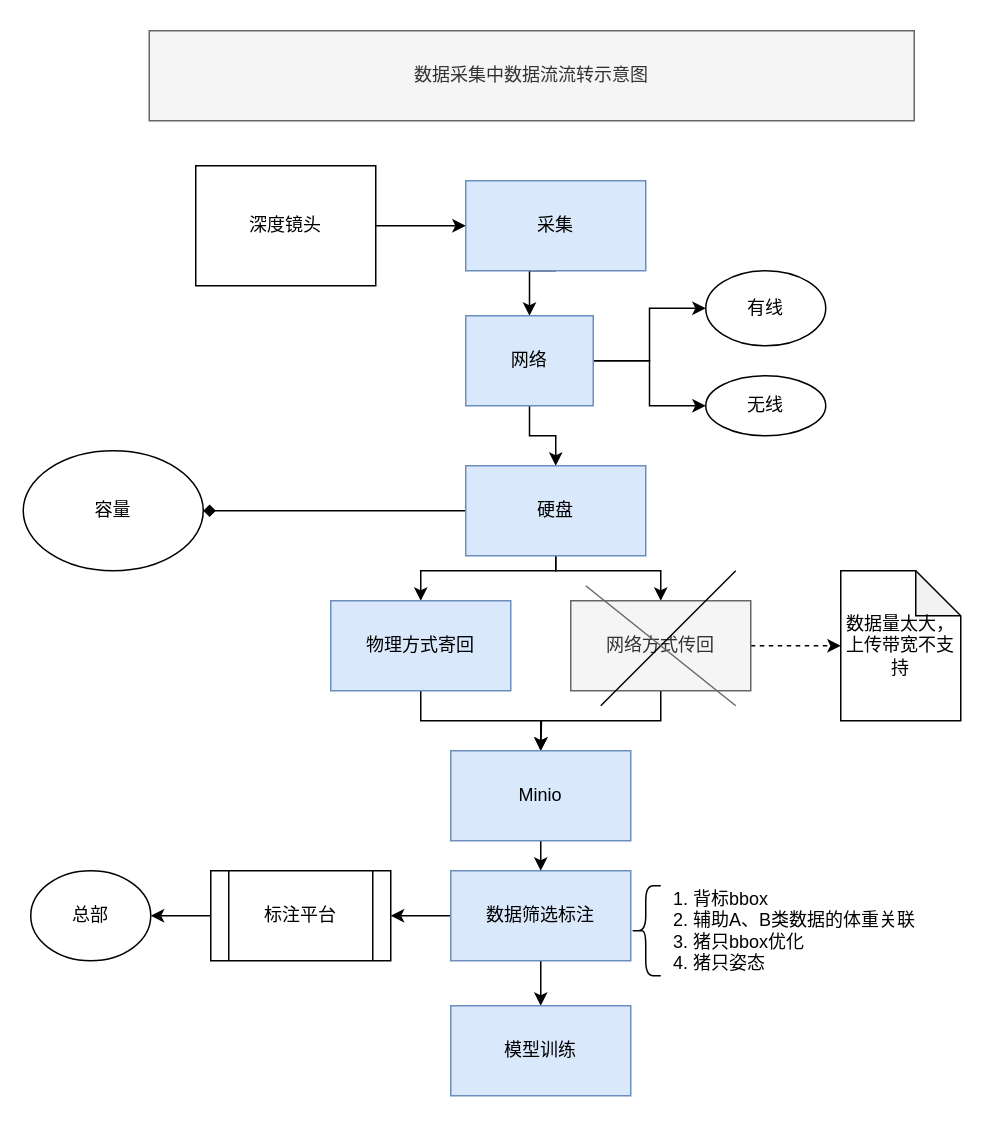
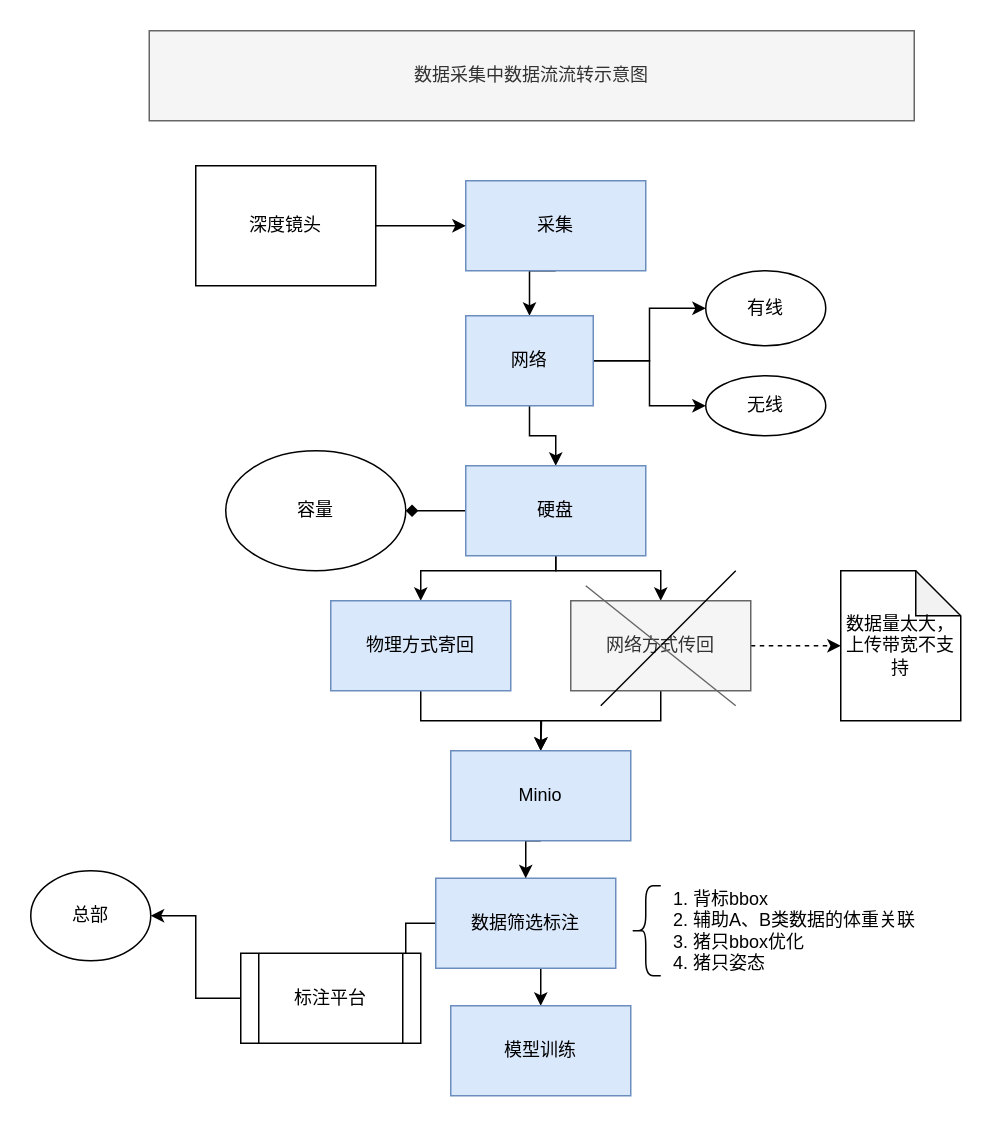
(113, 511) -> (316, 511)
(301, 916) -> (331, 998)
(541, 916) -> (526, 923)
